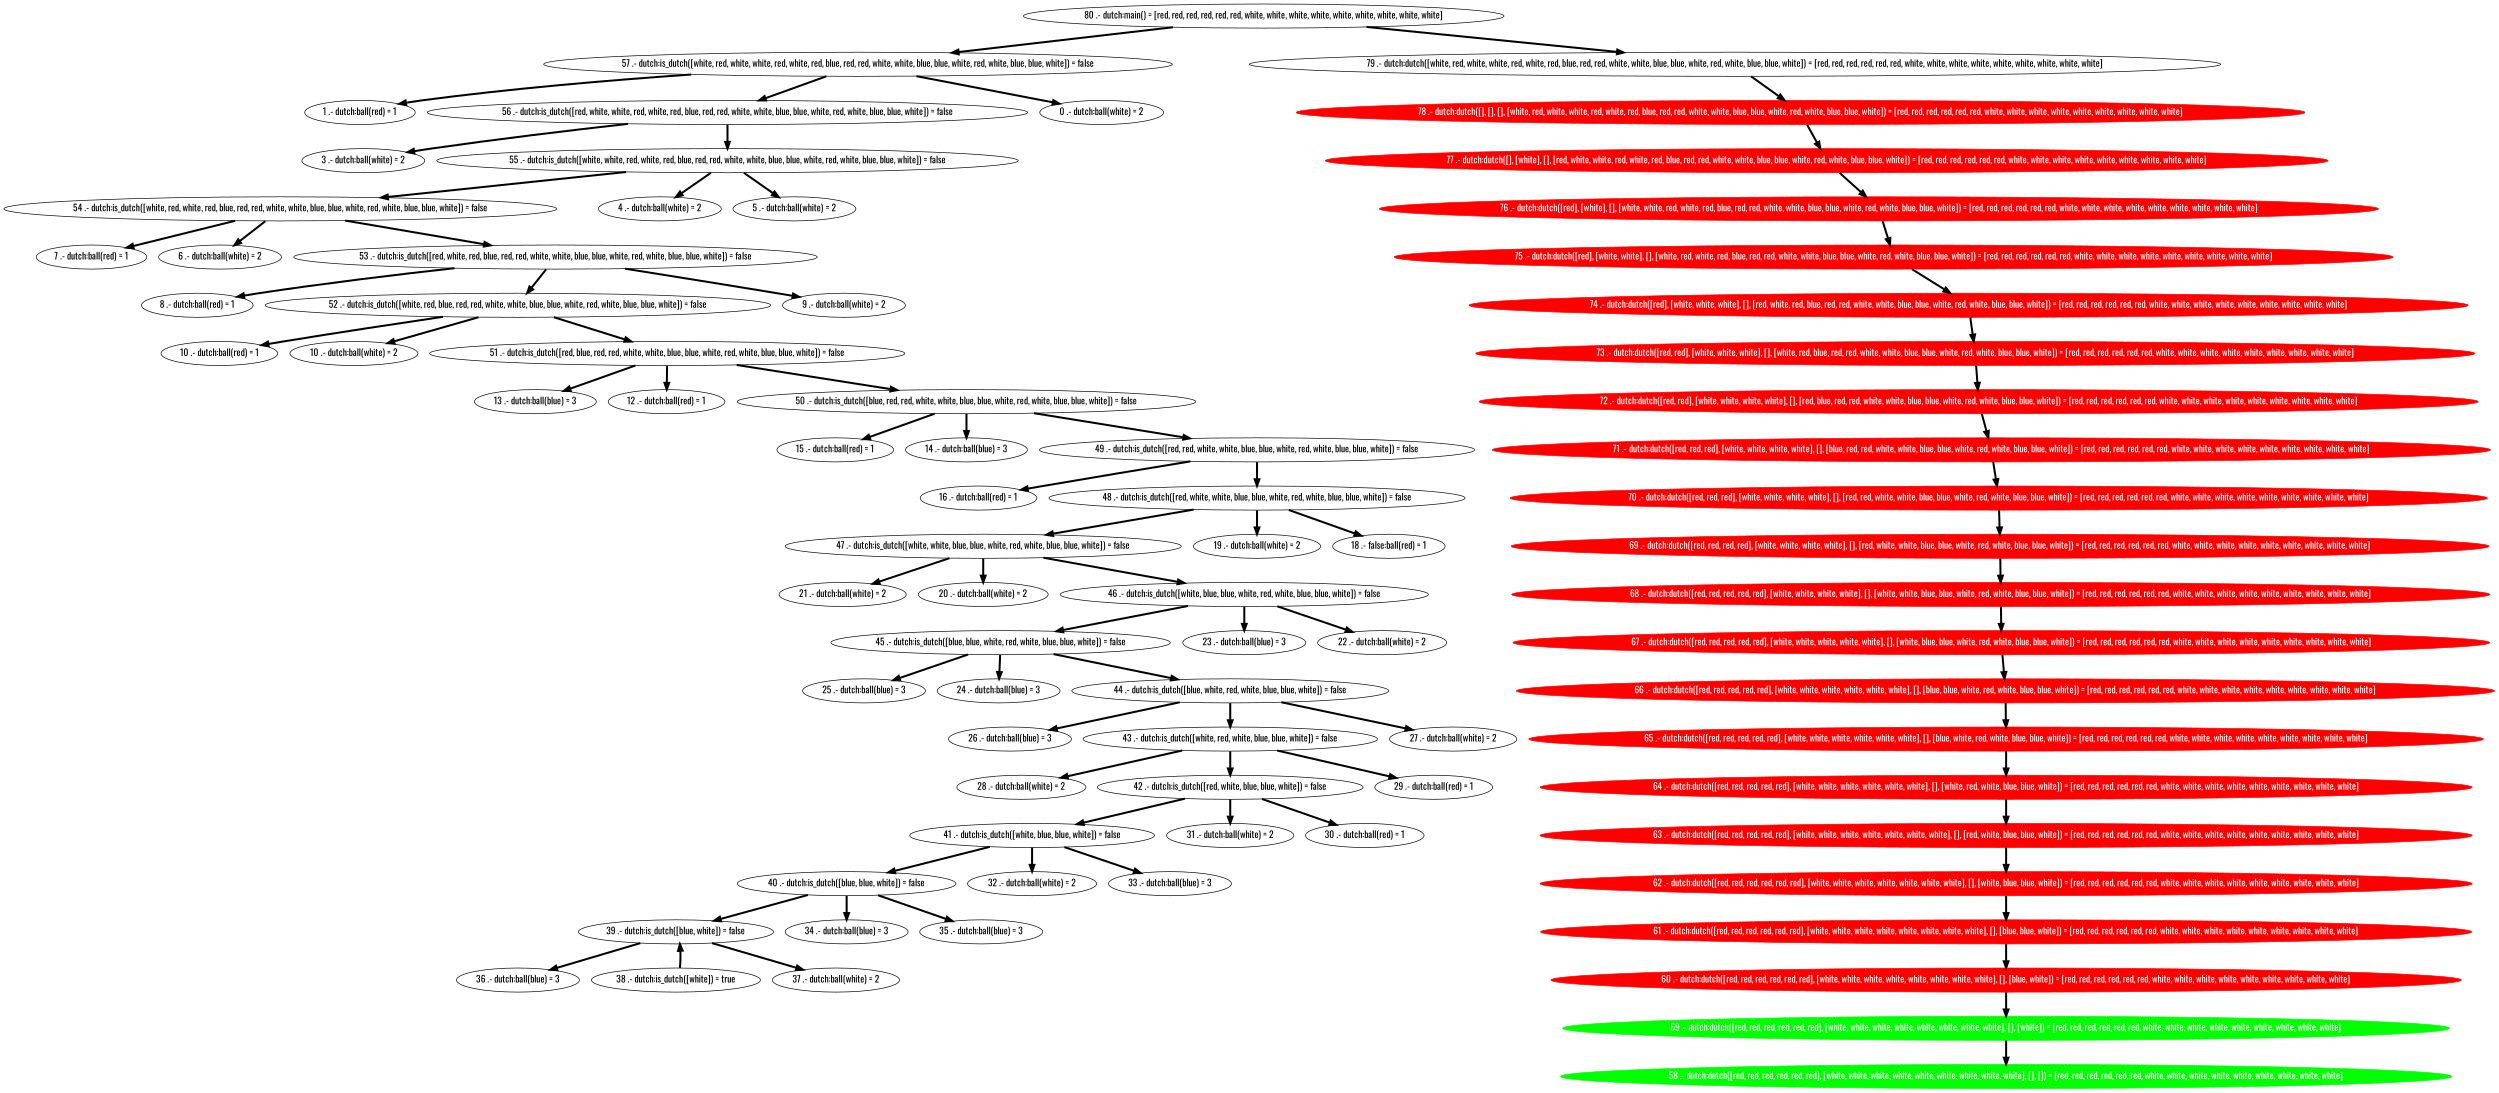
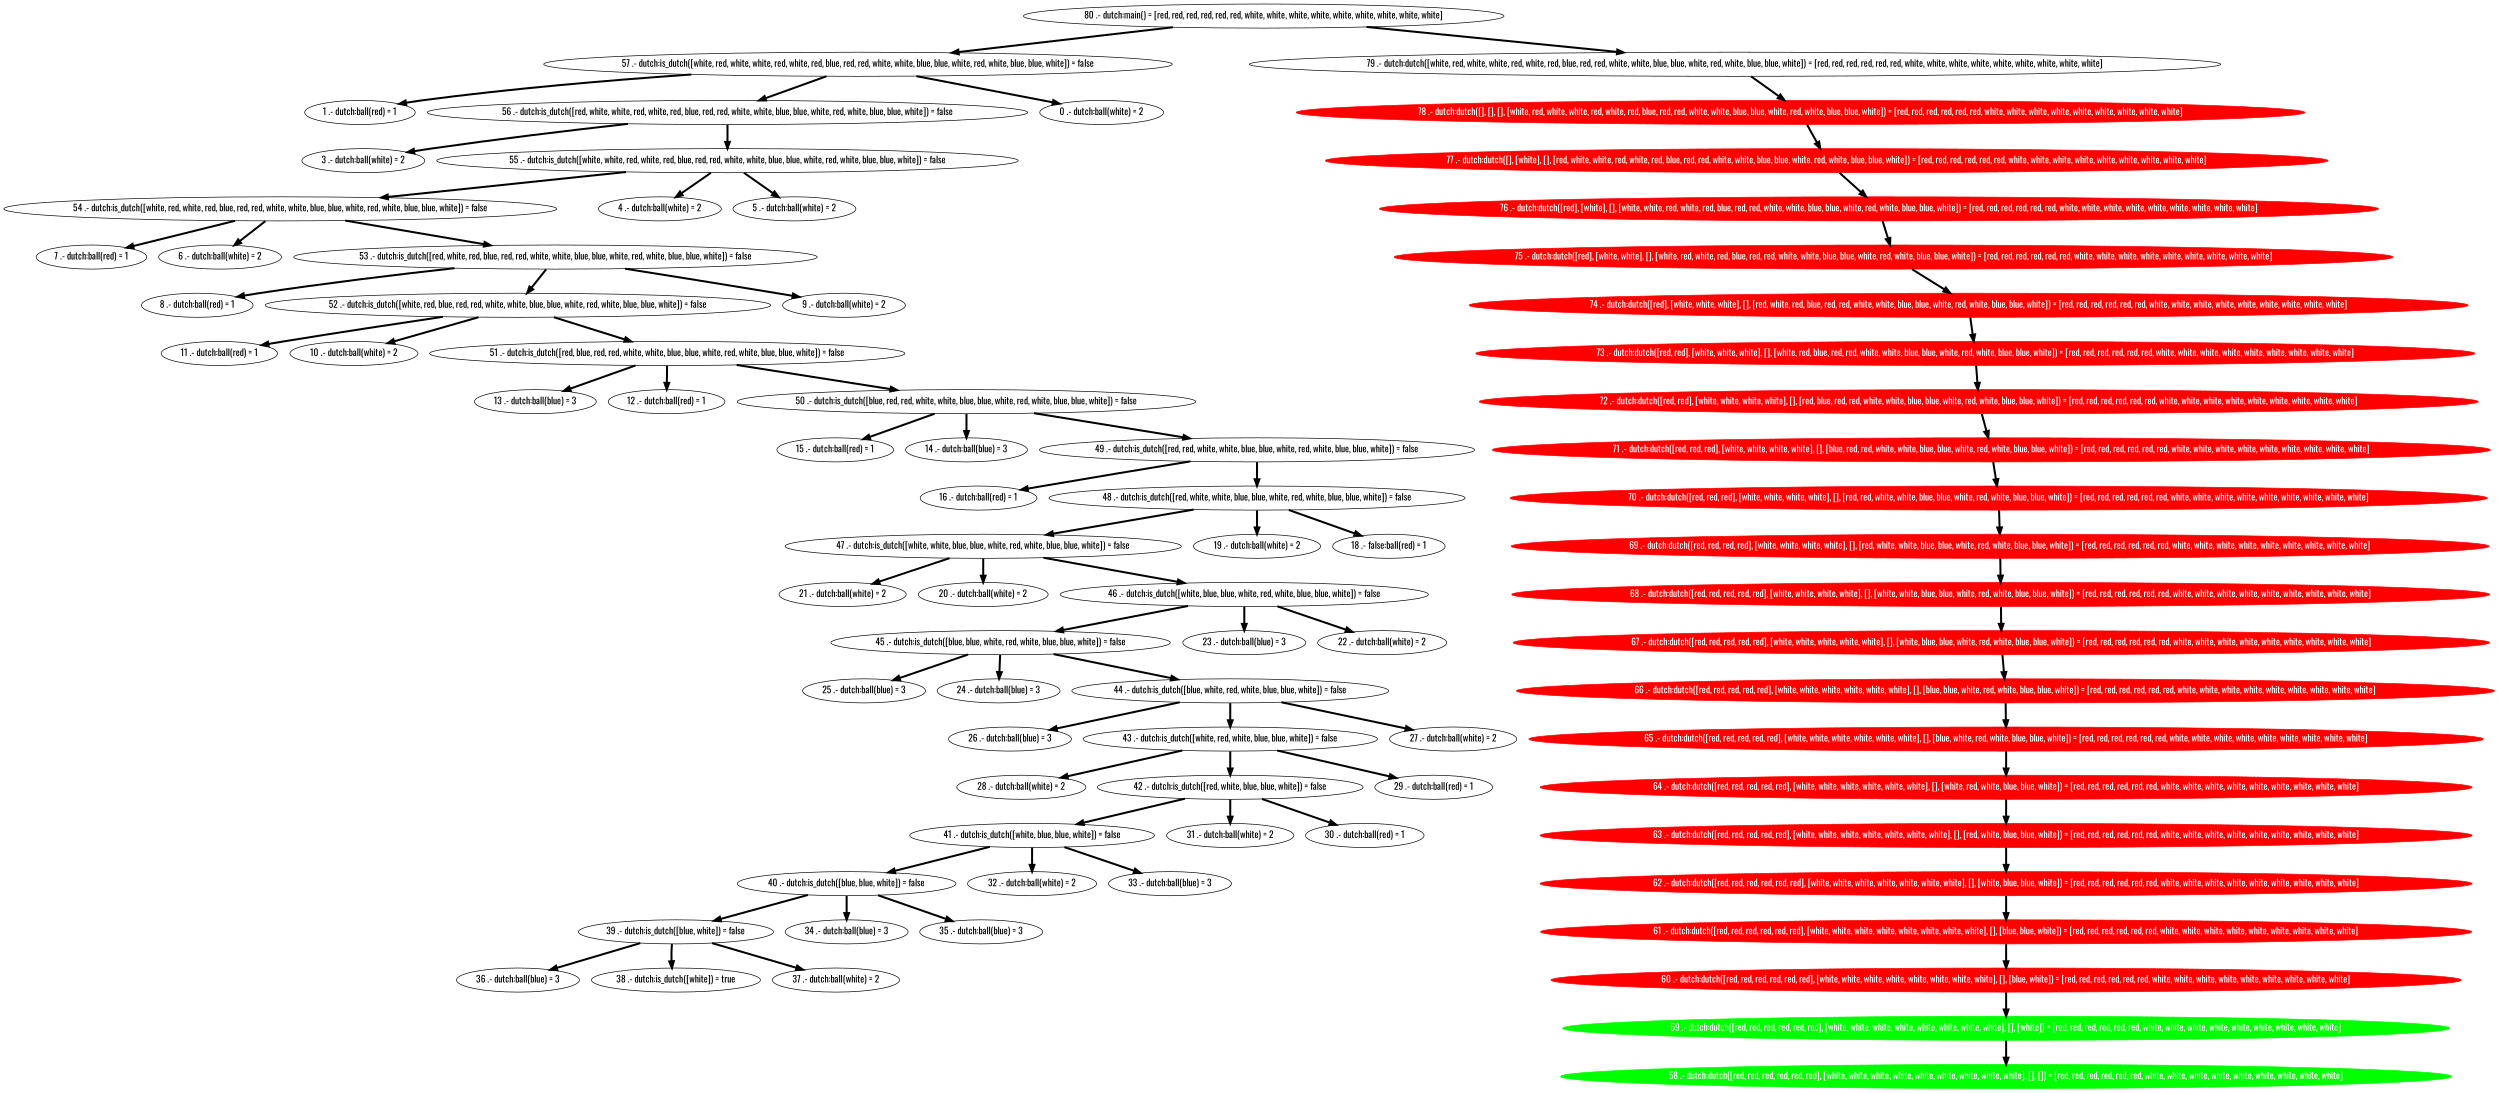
(219, 353) -> (219, 353)
(680, 959) -> (671, 953)
